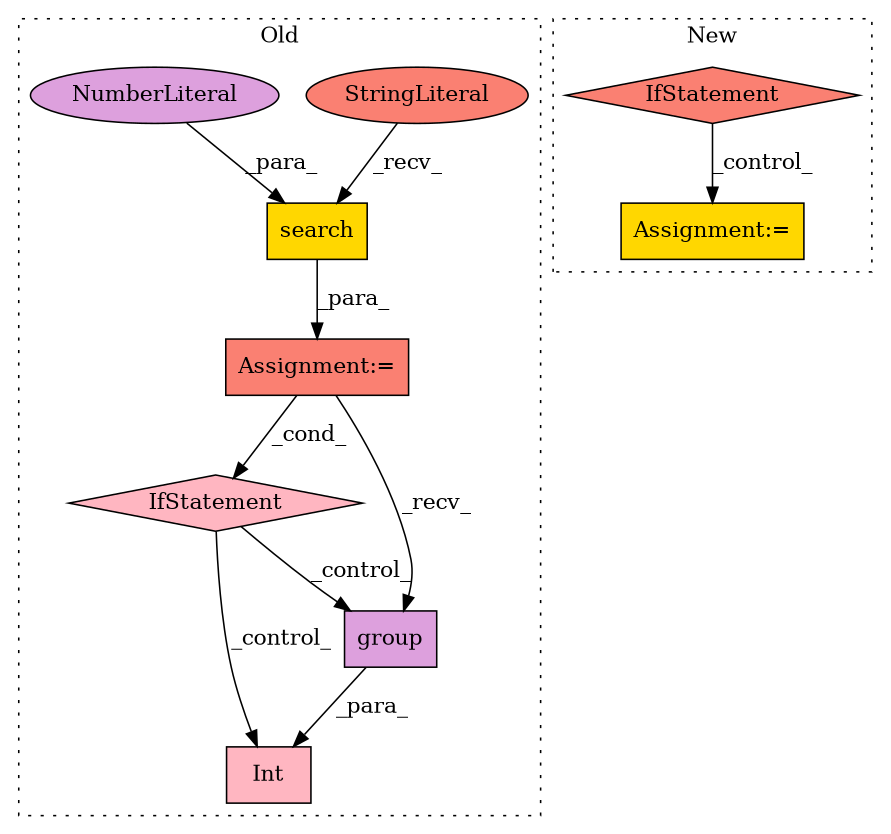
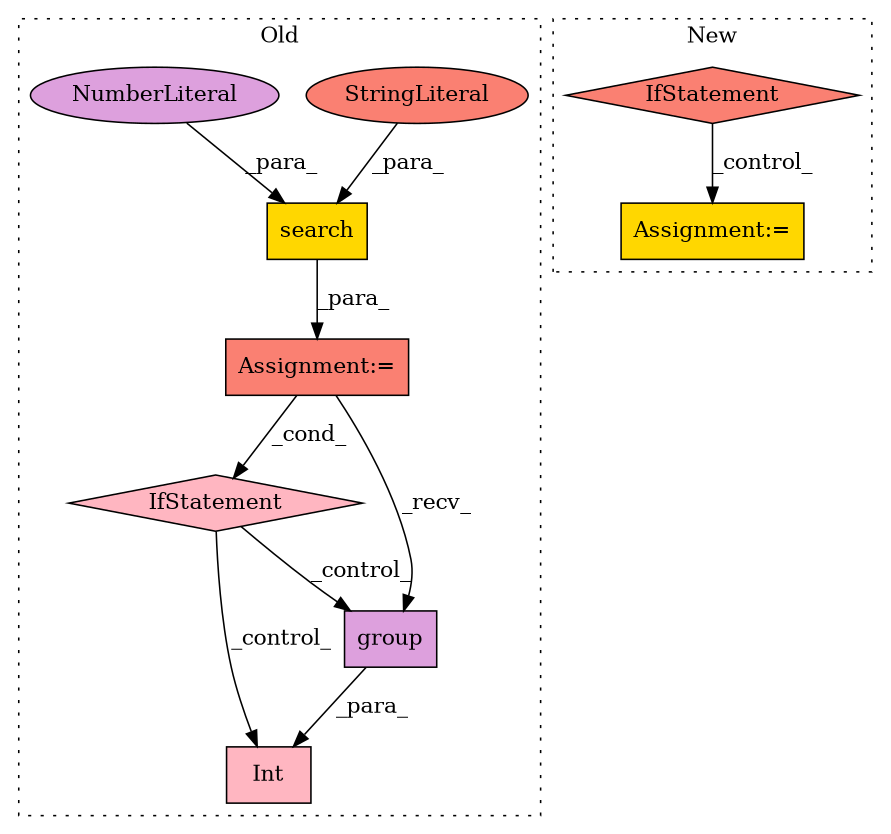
(408, 163) -> (408, 163)
